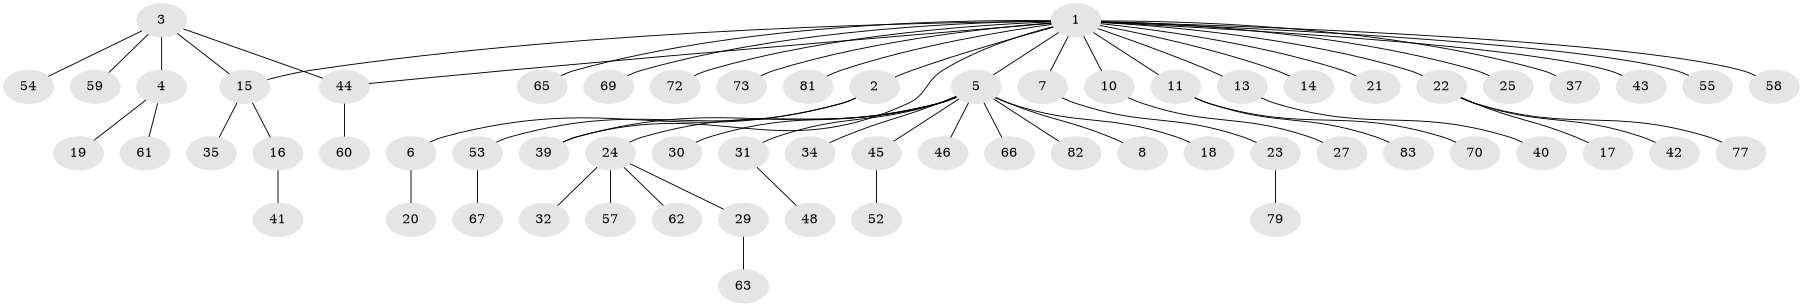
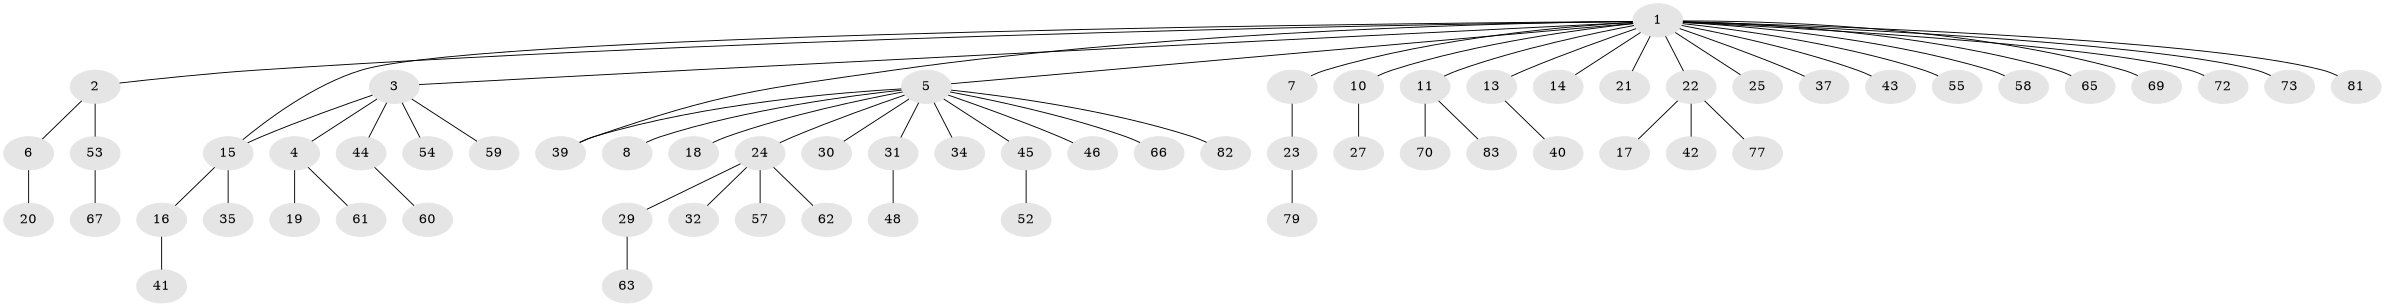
(676, 55) -> (935, 58)
